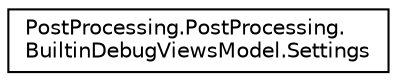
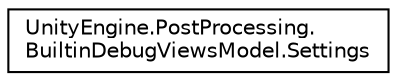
(198, 41) -> (198, 41)
